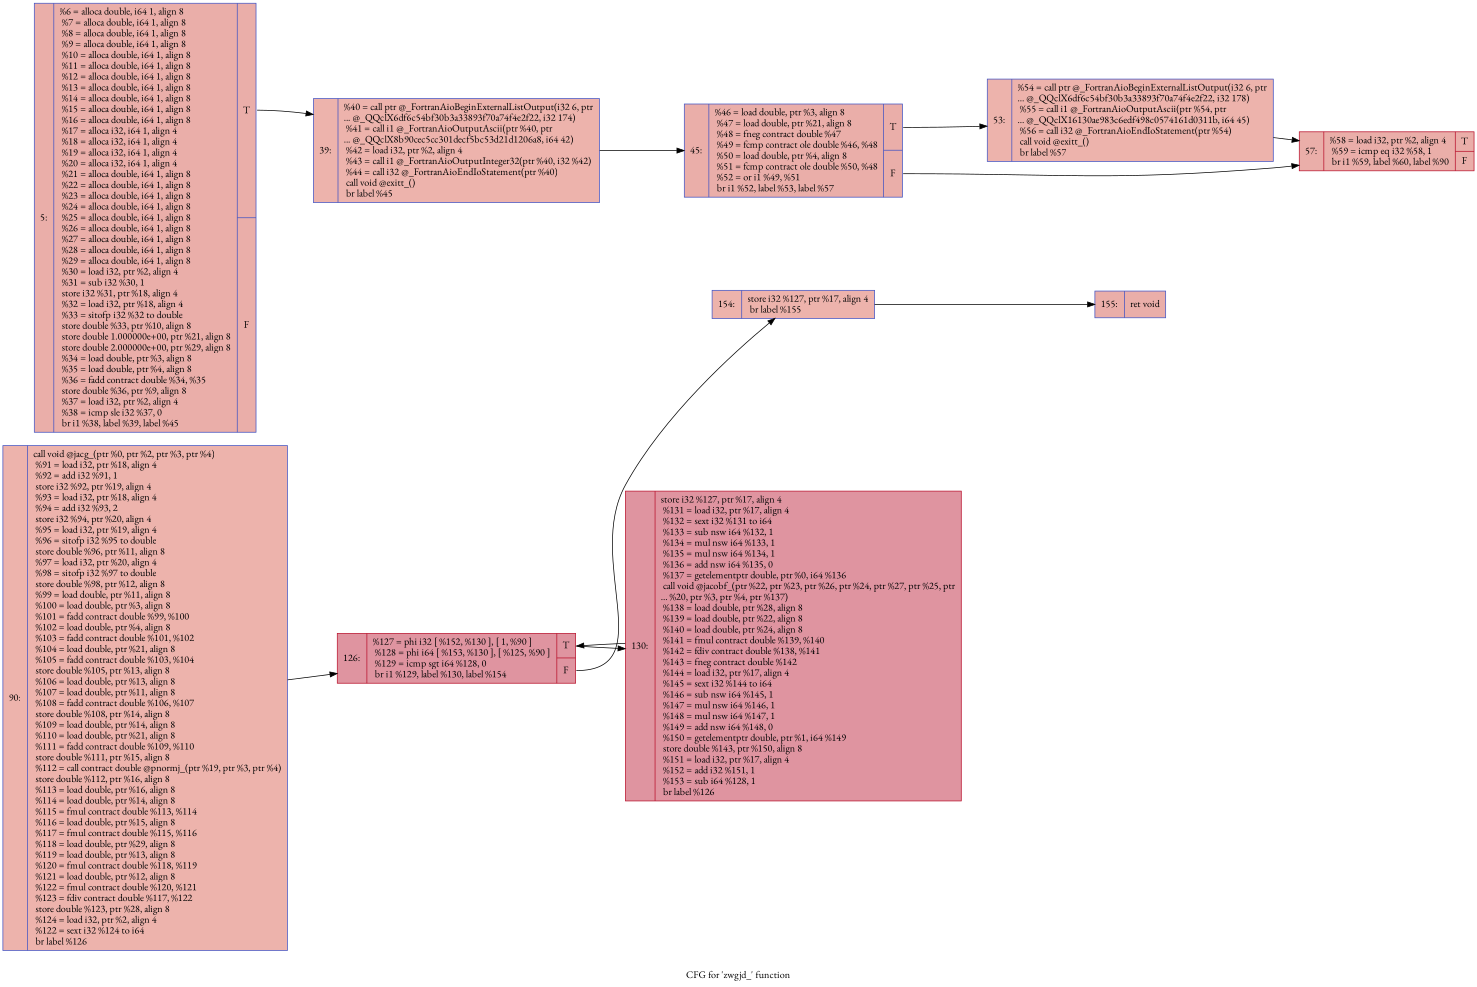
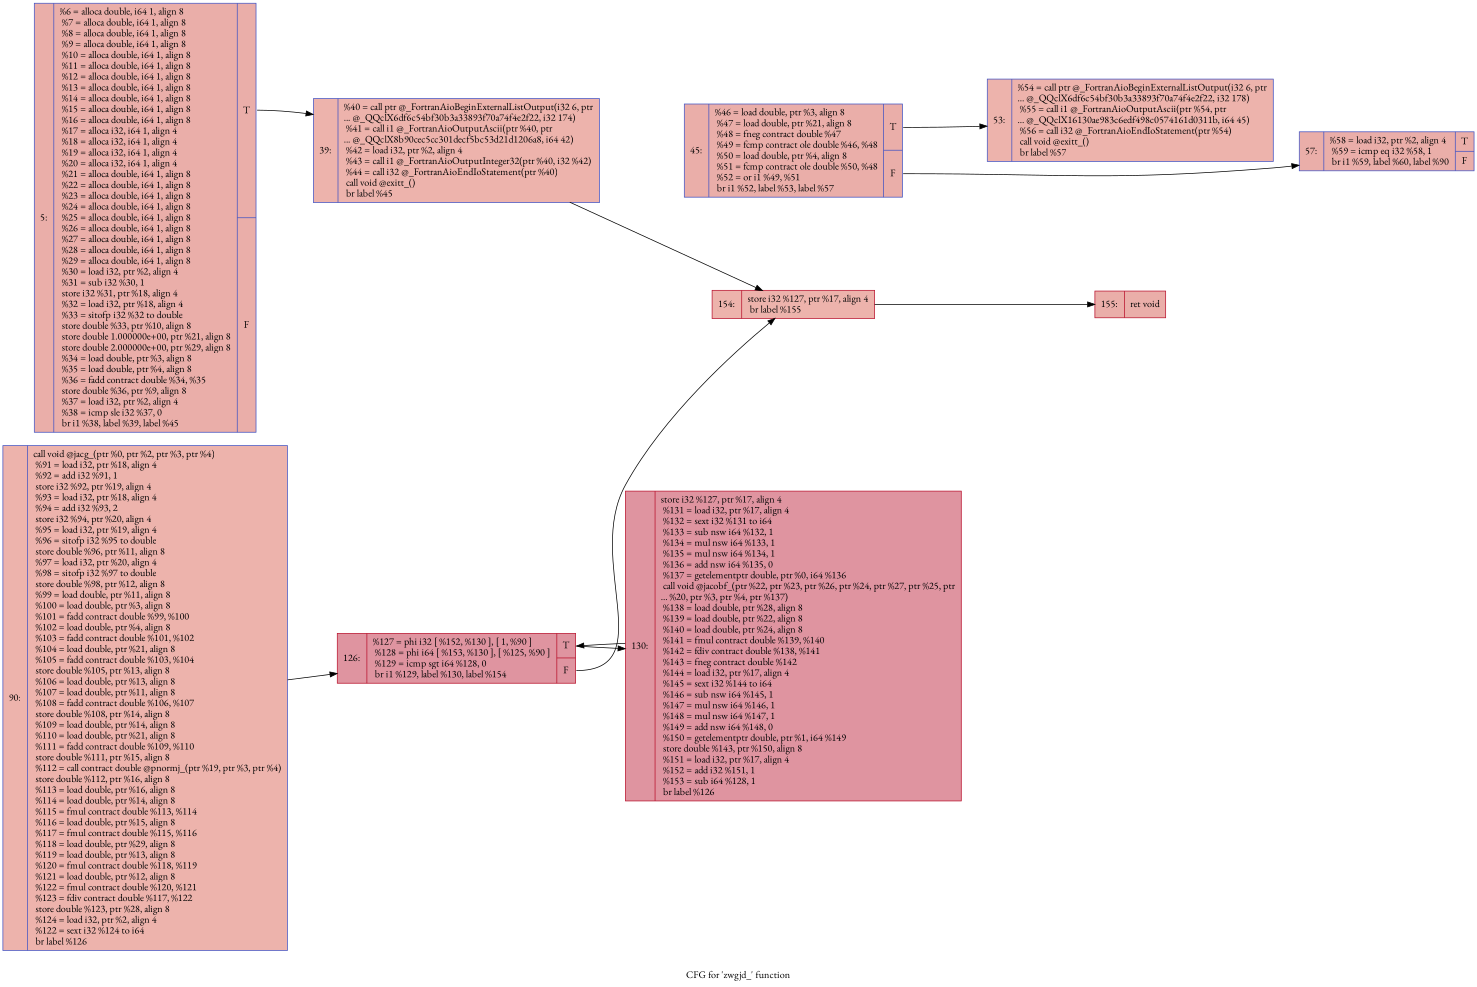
(1283, 139) -> none
(638, 151) -> (663, 245)
(1387, 151) -> (1387, 151)
(793, 304) -> (793, 304)
(1130, 304) -> (1130, 304)
